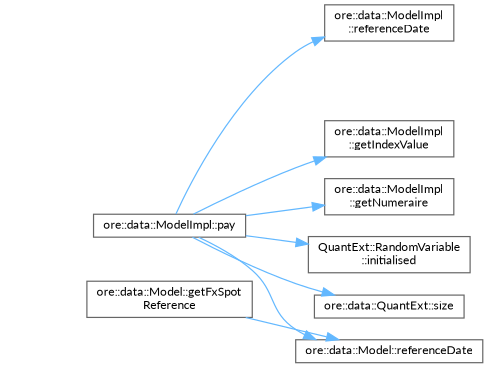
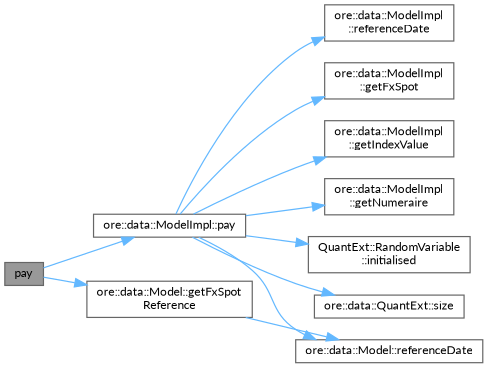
none -> (389, 81)
none -> (24, 274)
